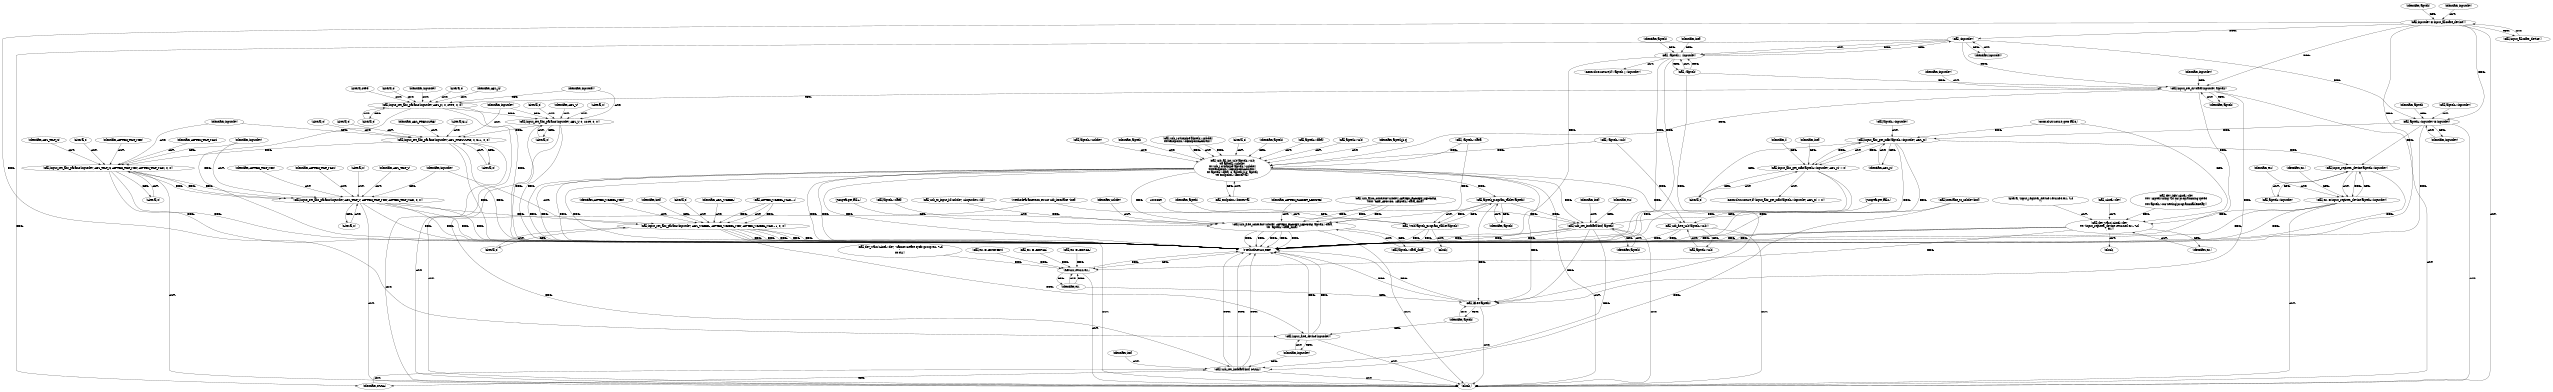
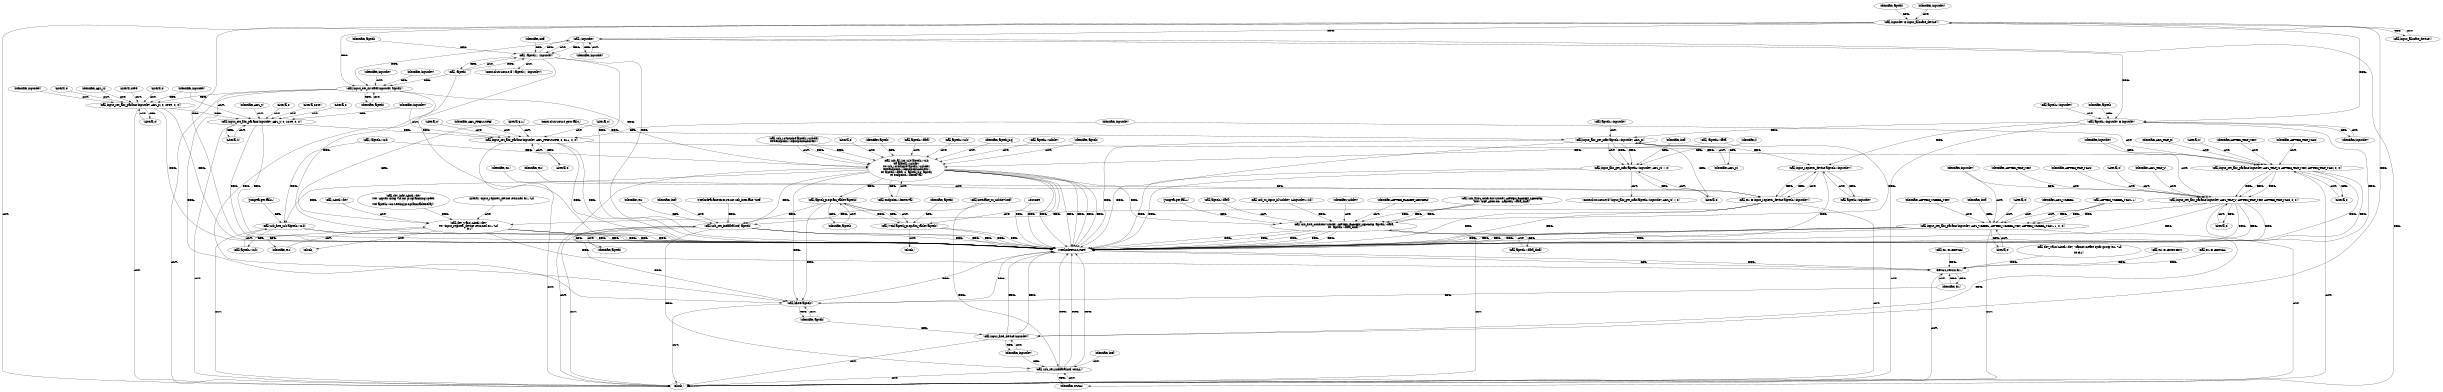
none -> (312, 105)
(538, 292) -> none
